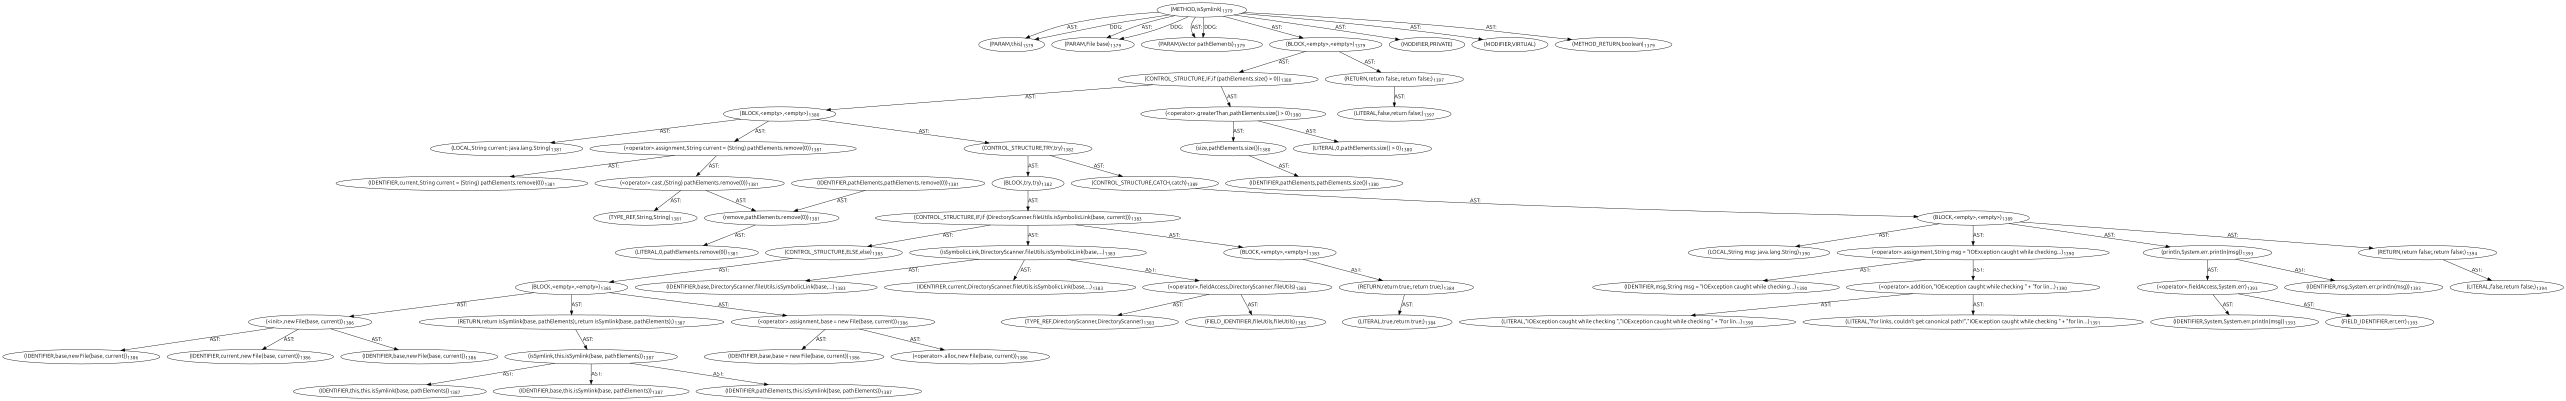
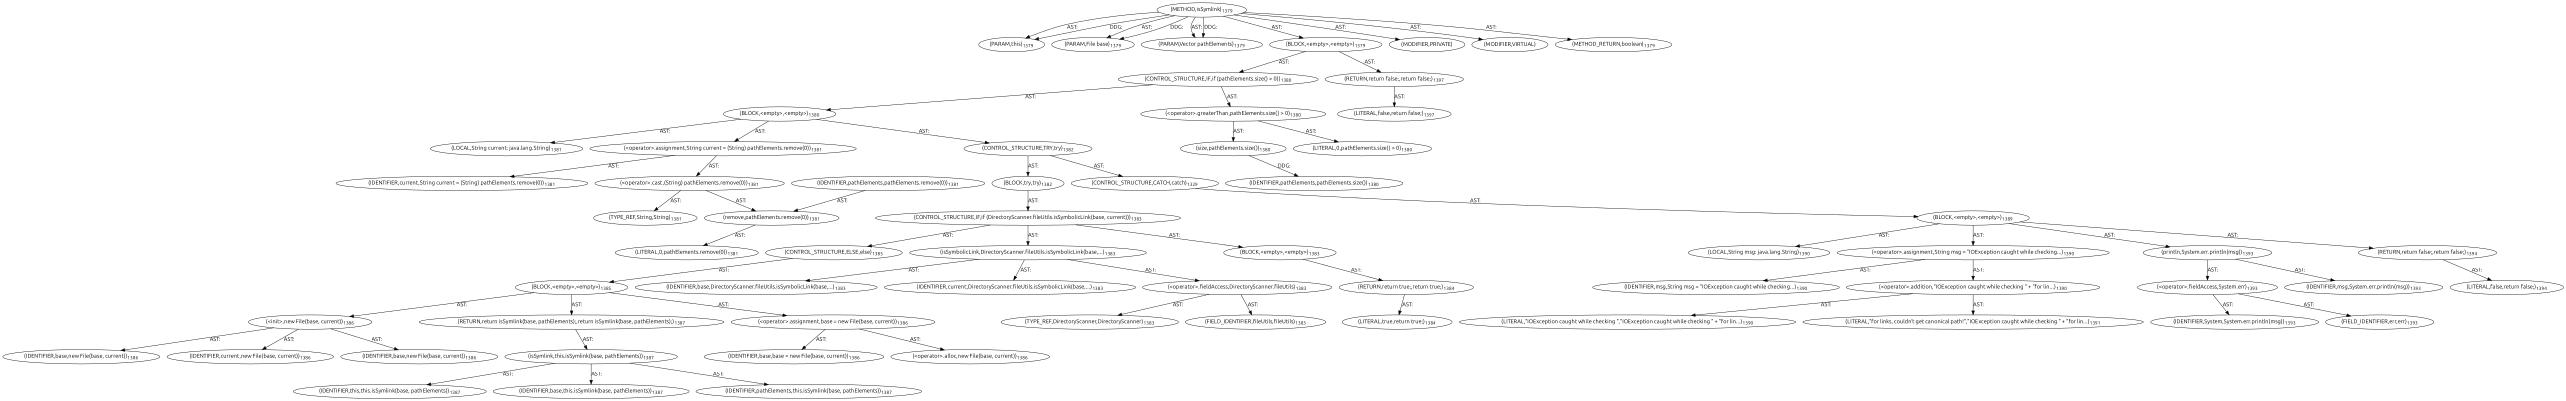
(1285, 166) -> (1285, 166)
(1193, 183) -> (1193, 183)
